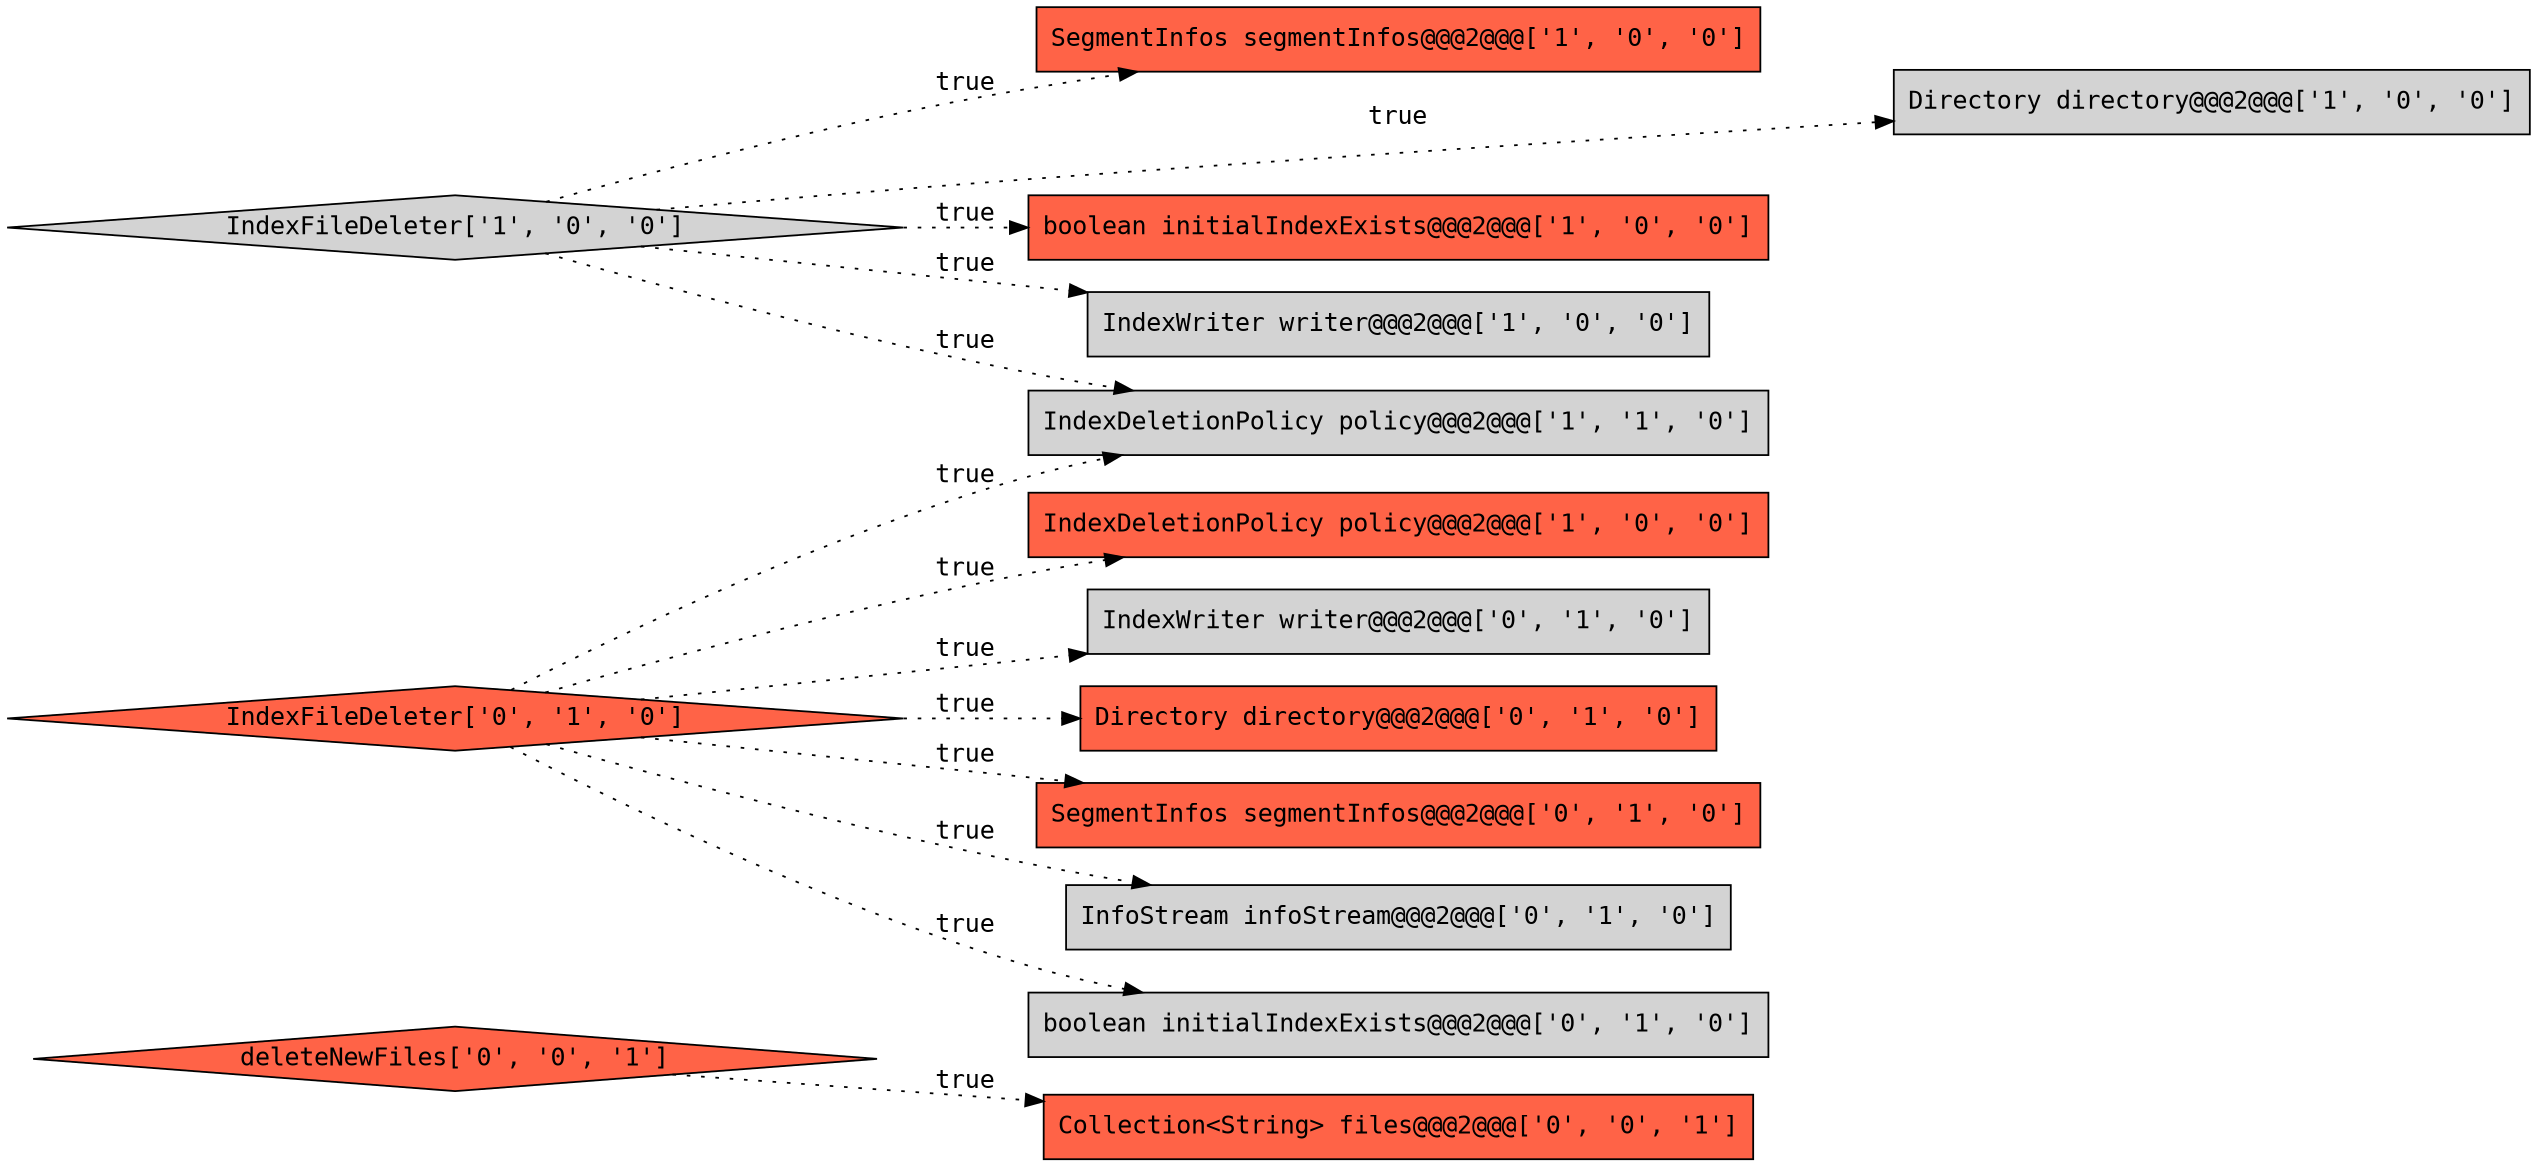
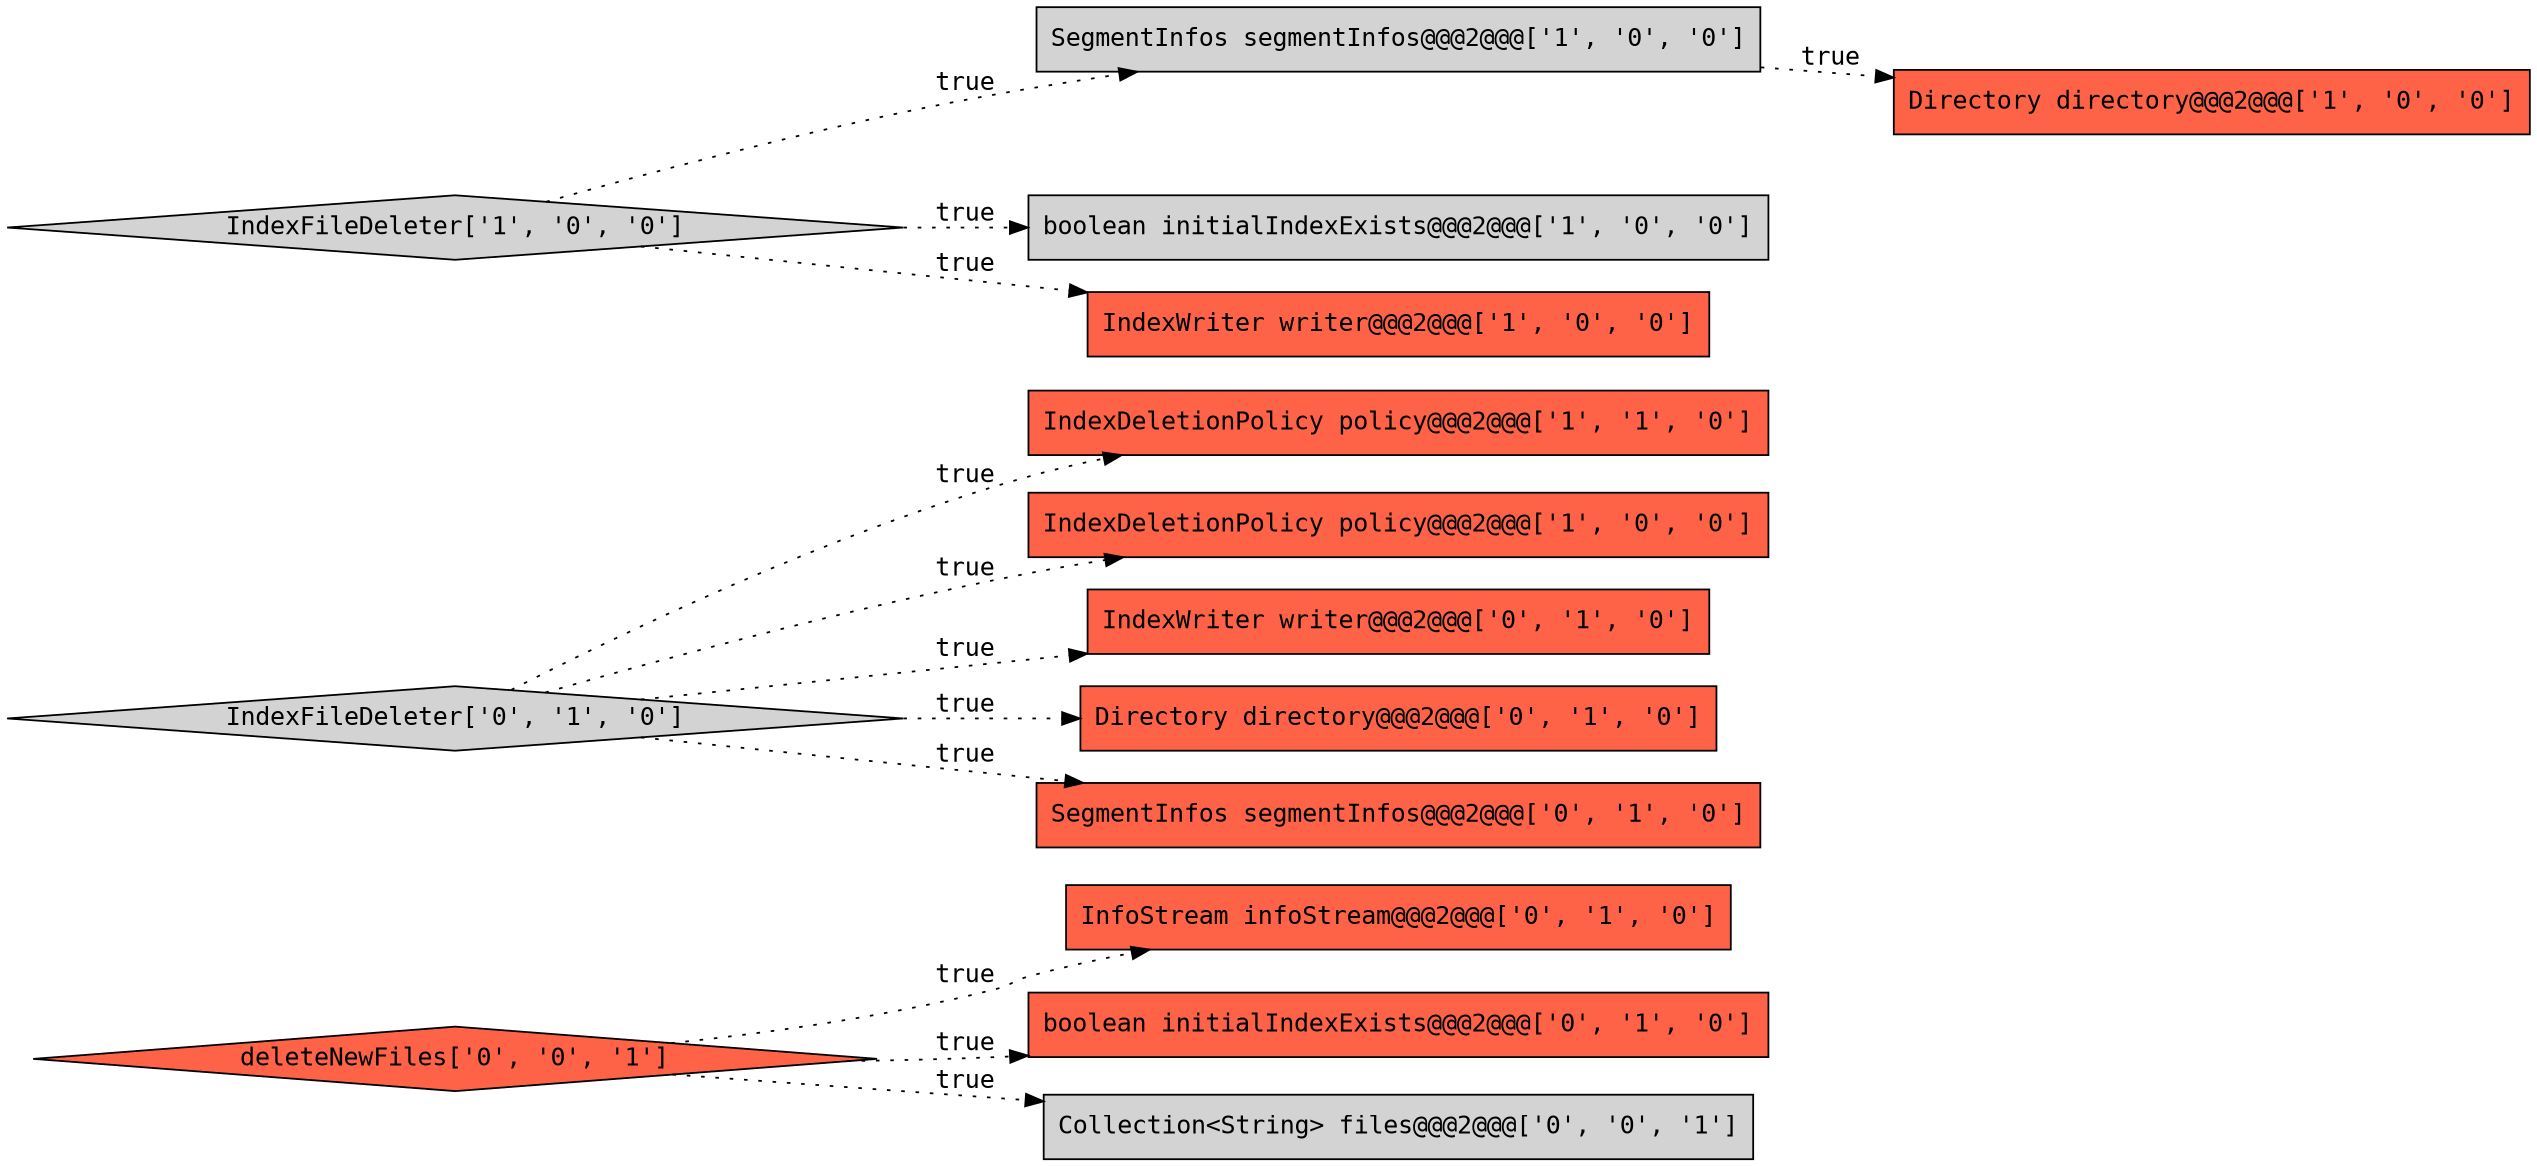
(1398, 39) -> (1398, 39)
(2212, 102) -> (2212, 102)
(1265, 162) -> (1818, 72)
(1398, 228) -> (1398, 228)
(1398, 324) -> (1398, 324)
(828, 328) -> none
(1398, 423) -> (1398, 423)
(1398, 622) -> (1398, 622)
(455, 718) -> (455, 718)
(838, 821) -> (904, 1009)
(810, 887) -> (929, 1059)
(1398, 917) -> (1398, 917)
(1398, 1025) -> (1398, 1025)
(1398, 1127) -> (1398, 1127)
